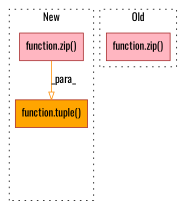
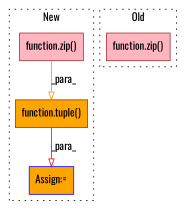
none -> (51, 180)
